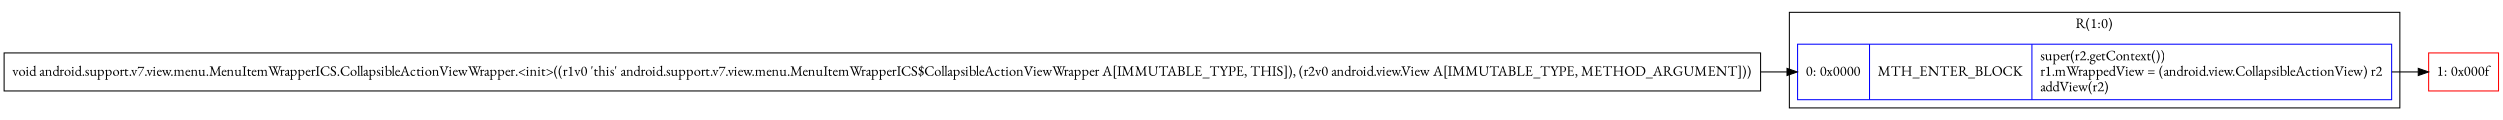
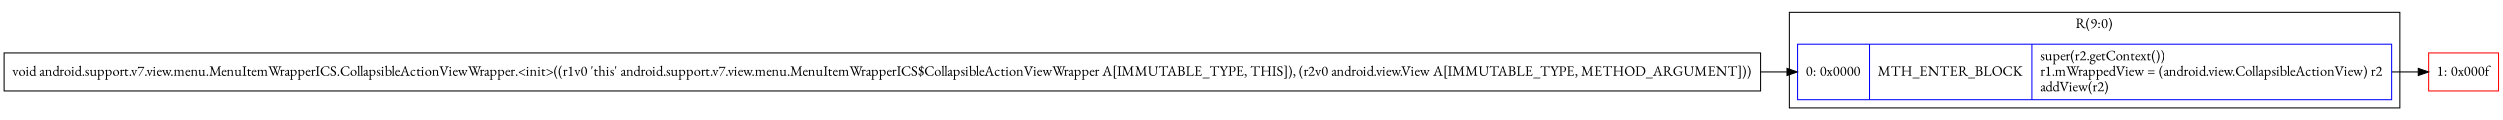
(2095, 24) -> (2095, 24)
